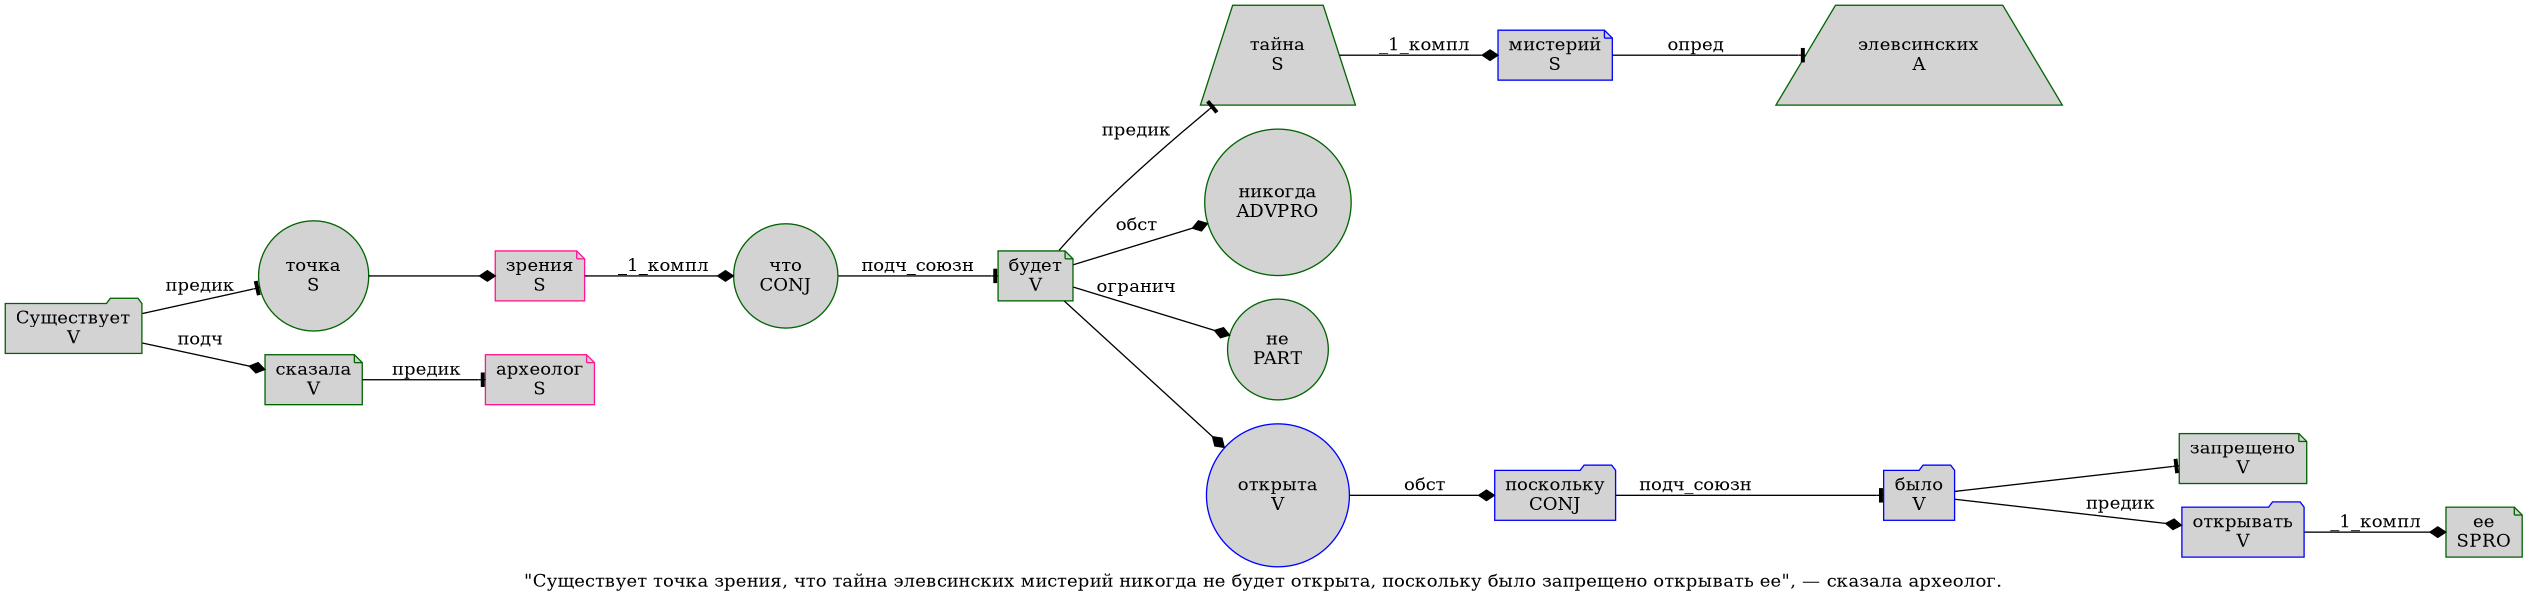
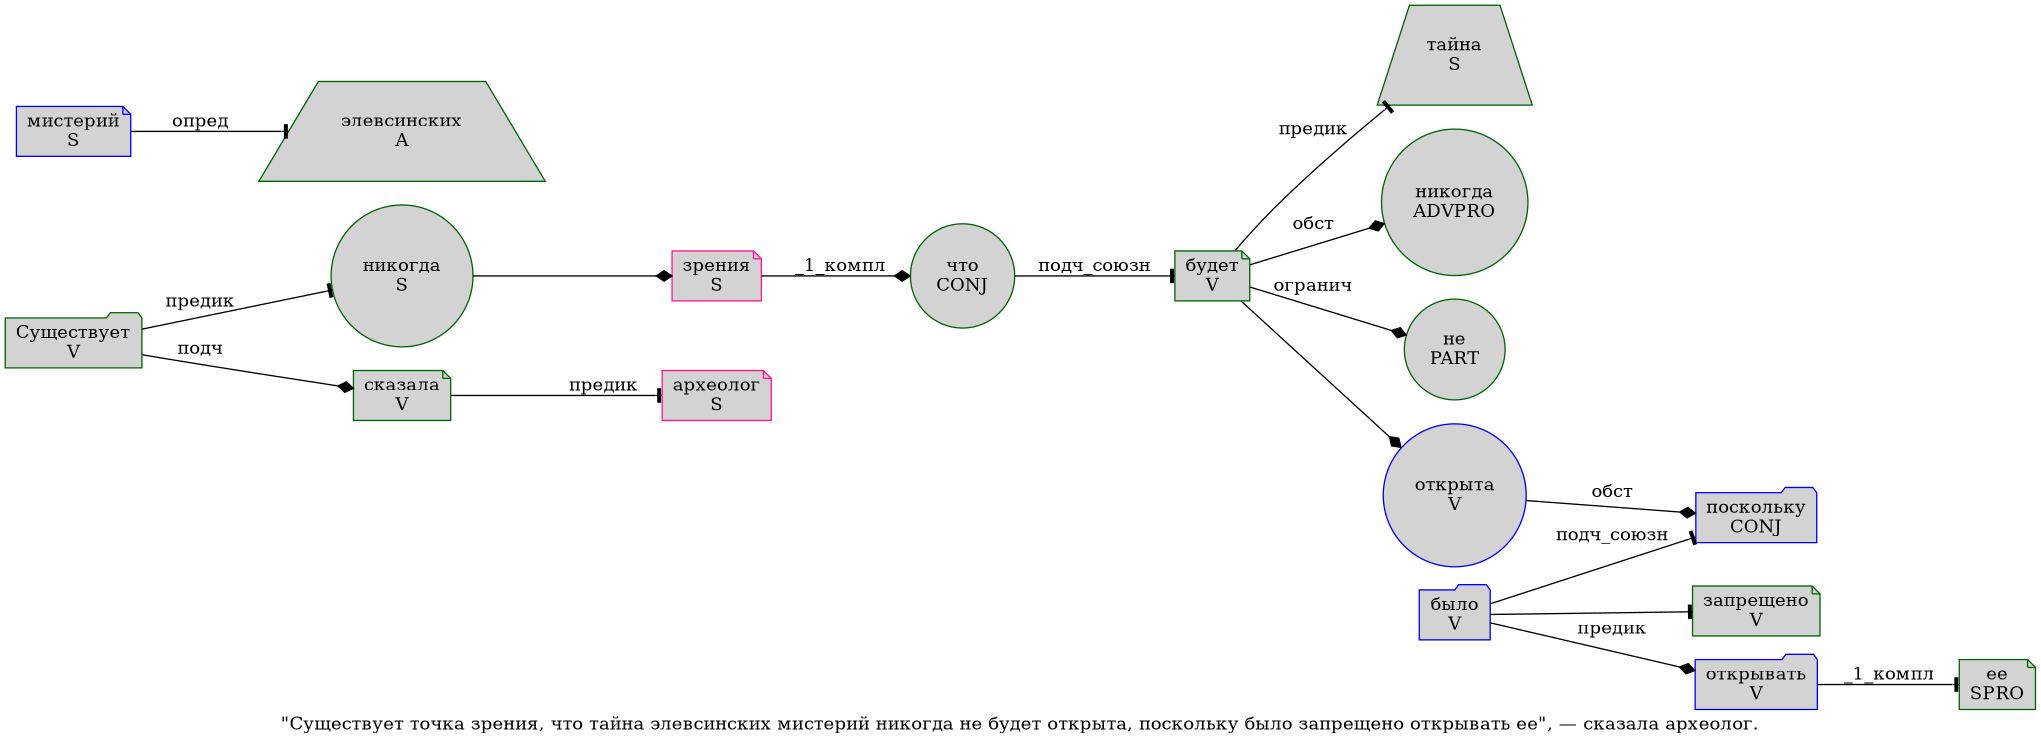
(1411, 55) -> none
(314, 276) -> (402, 276)
(1746, 495) -> (1590, 571)
(2367, 532) -> (1885, 685)
